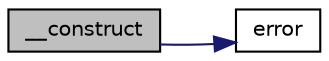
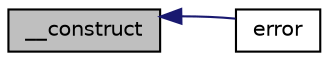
(187, 45) -> (209, 17)
